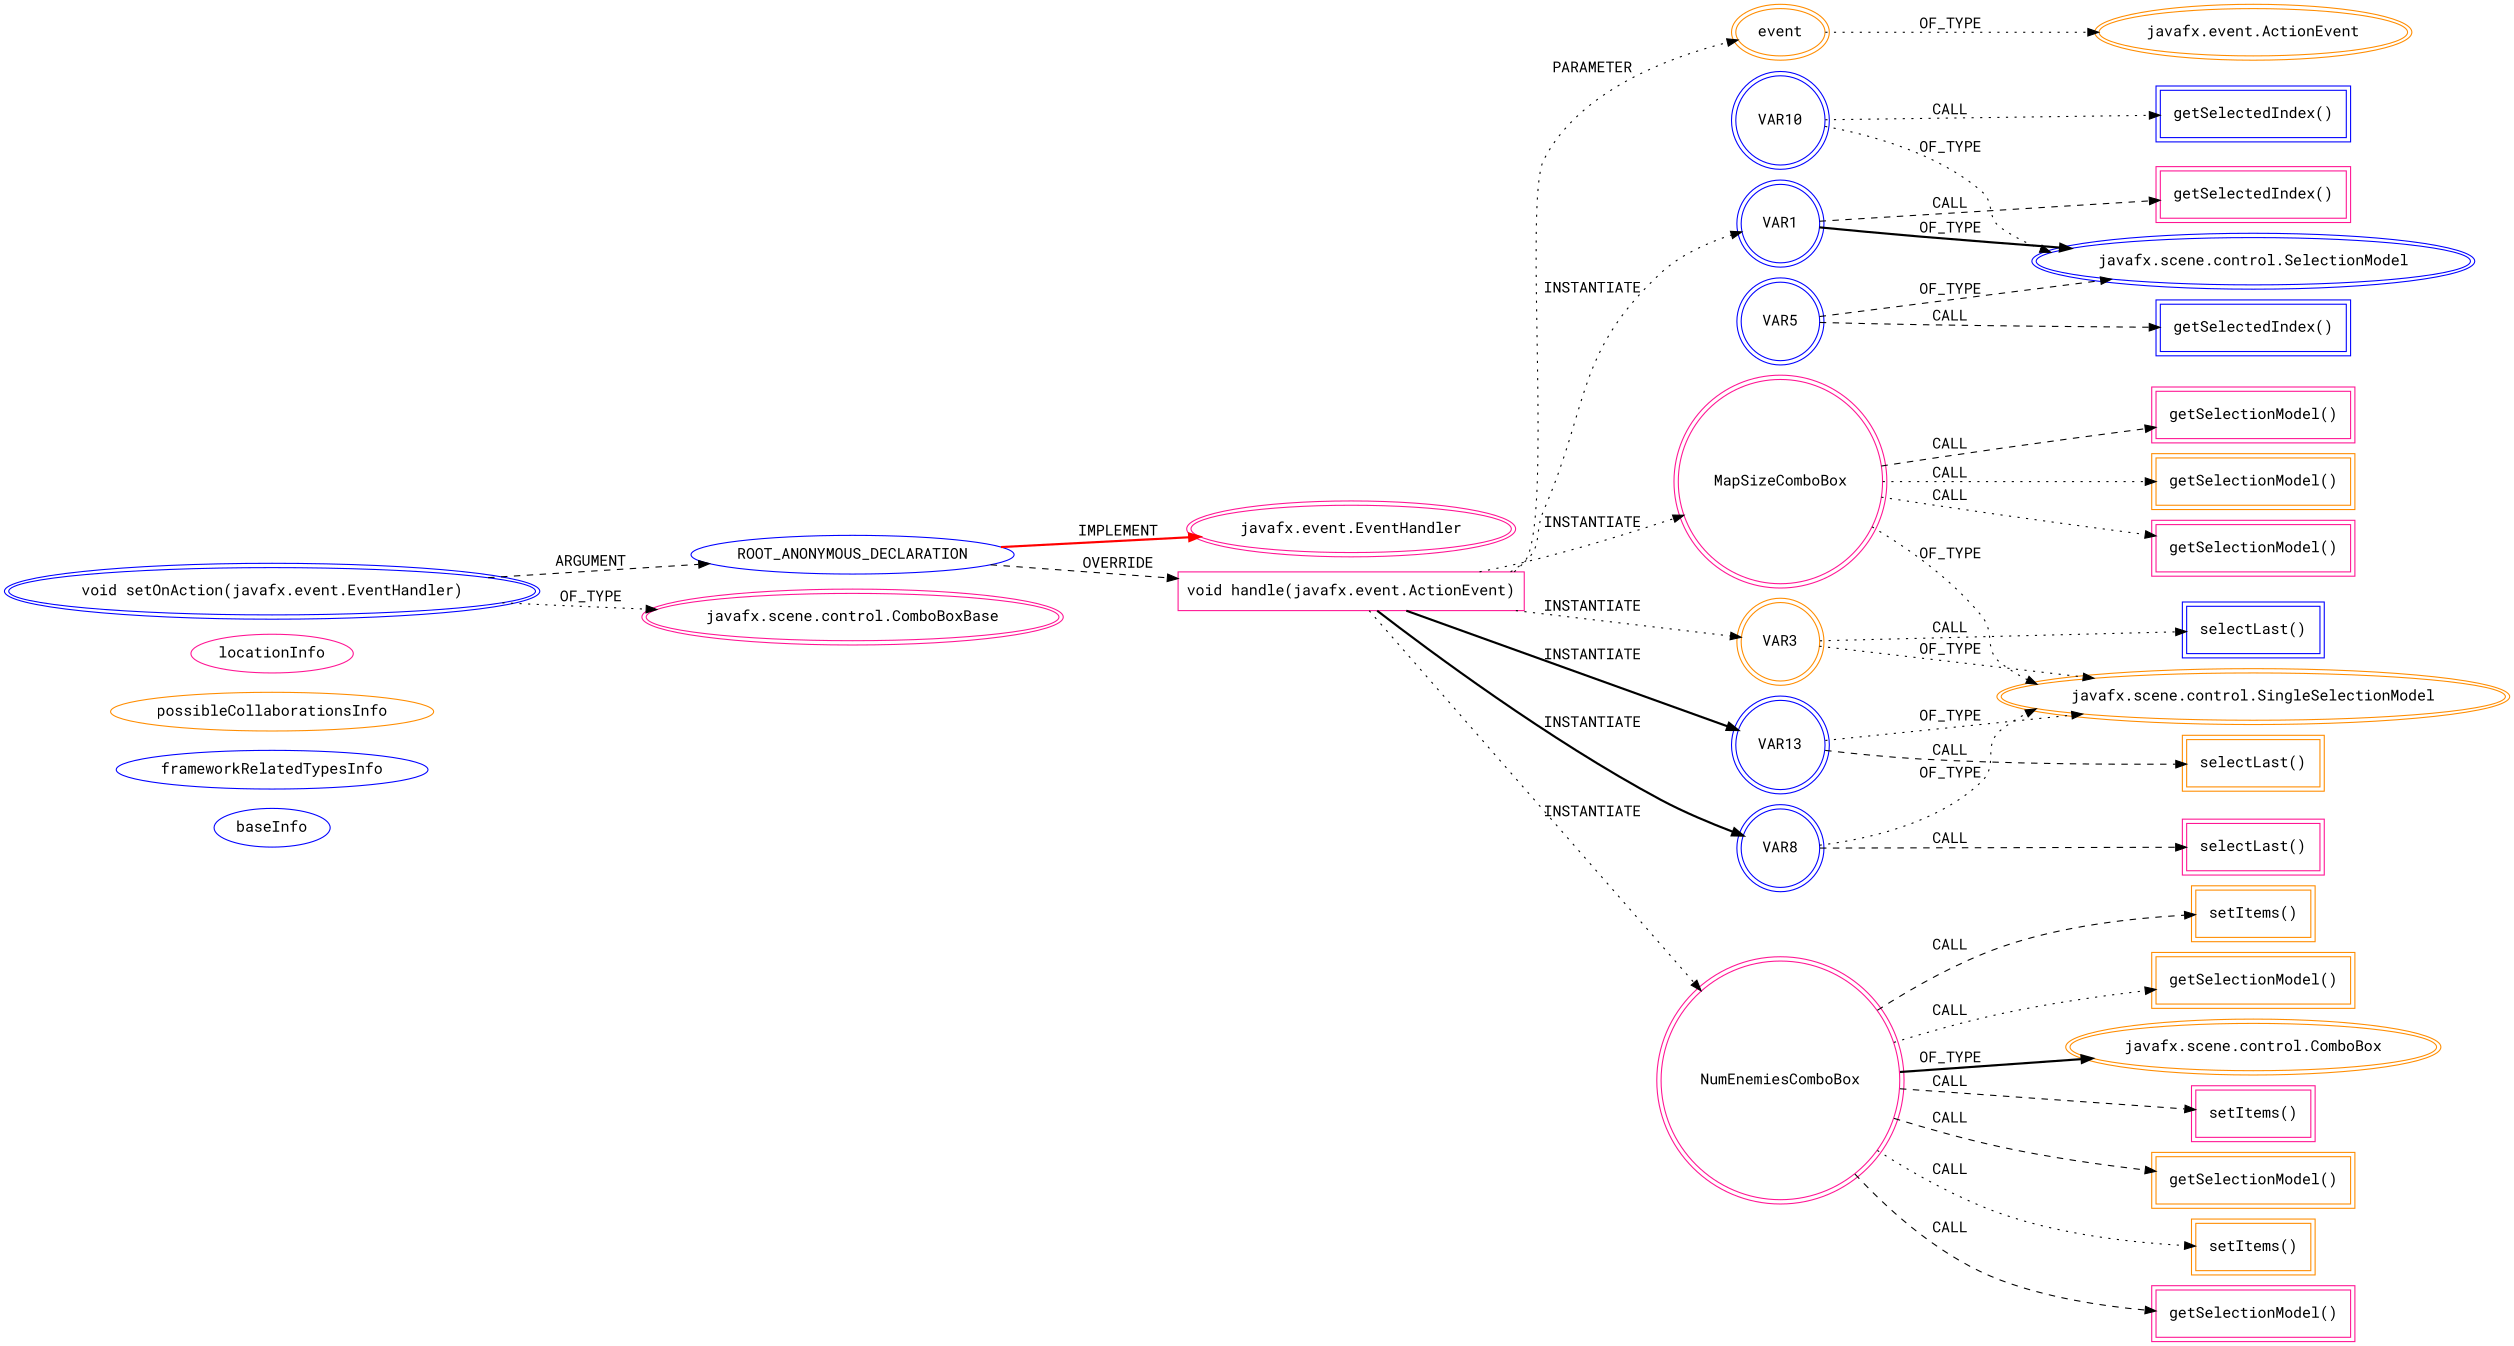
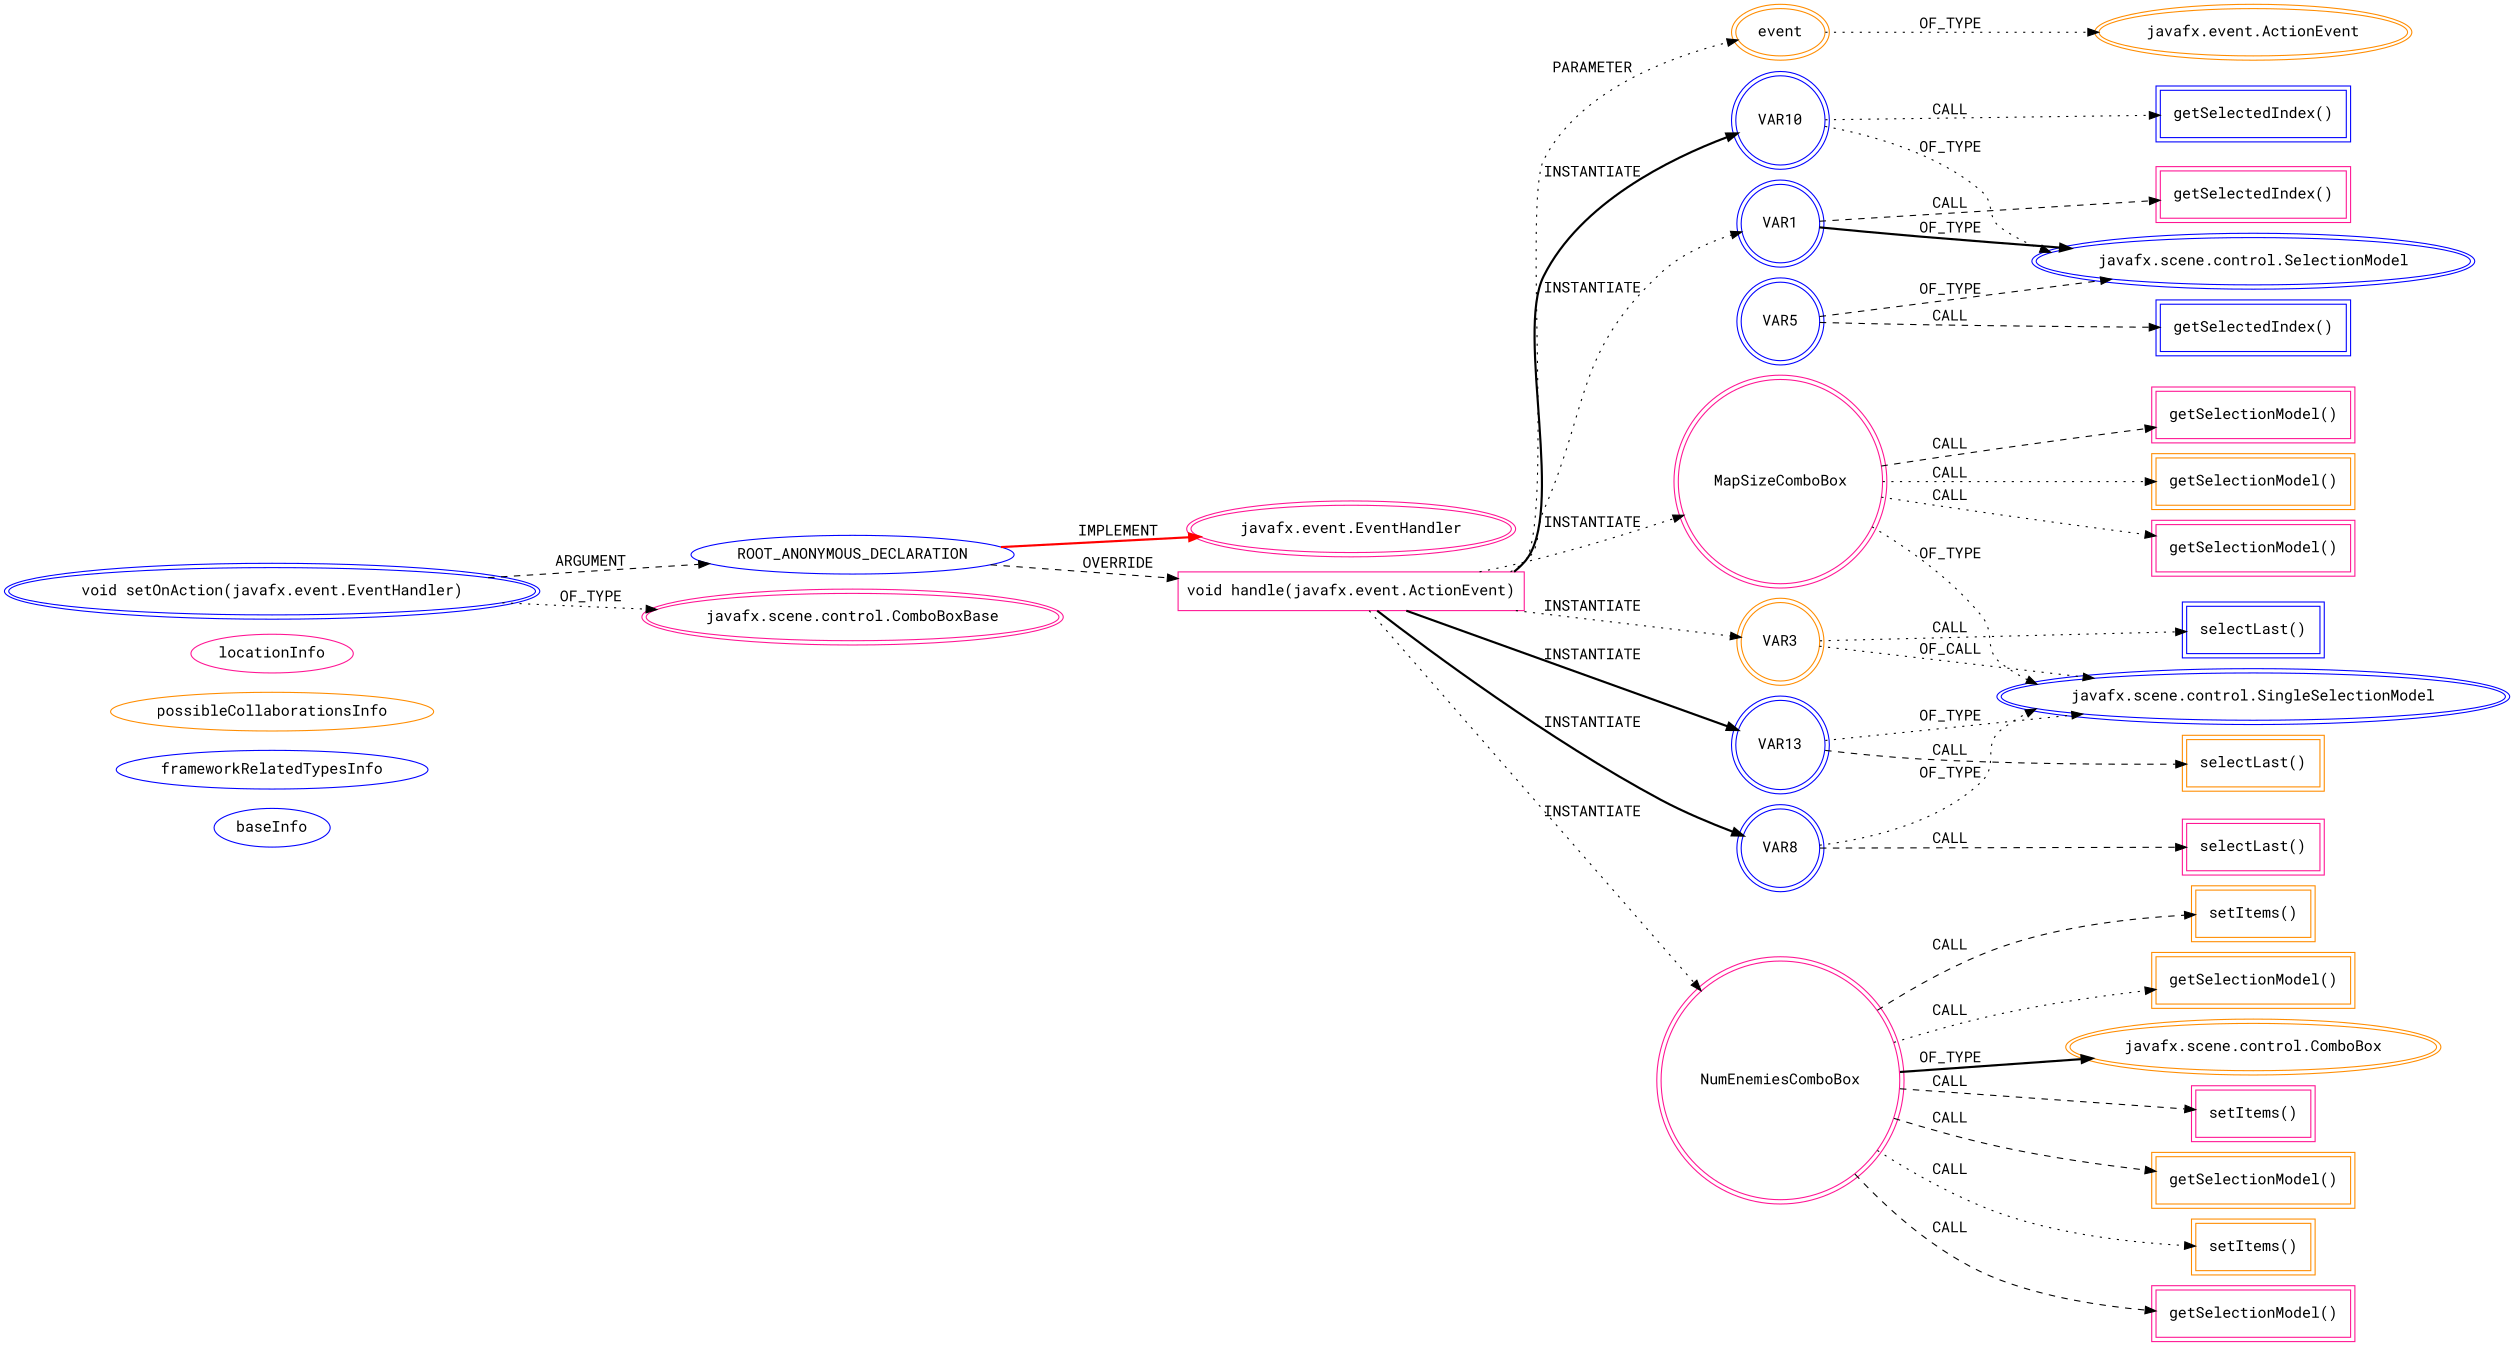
none -> (1547, 271)
(1950, 650) -> (1950, 650)
(2253, 697) -> (2253, 697)
